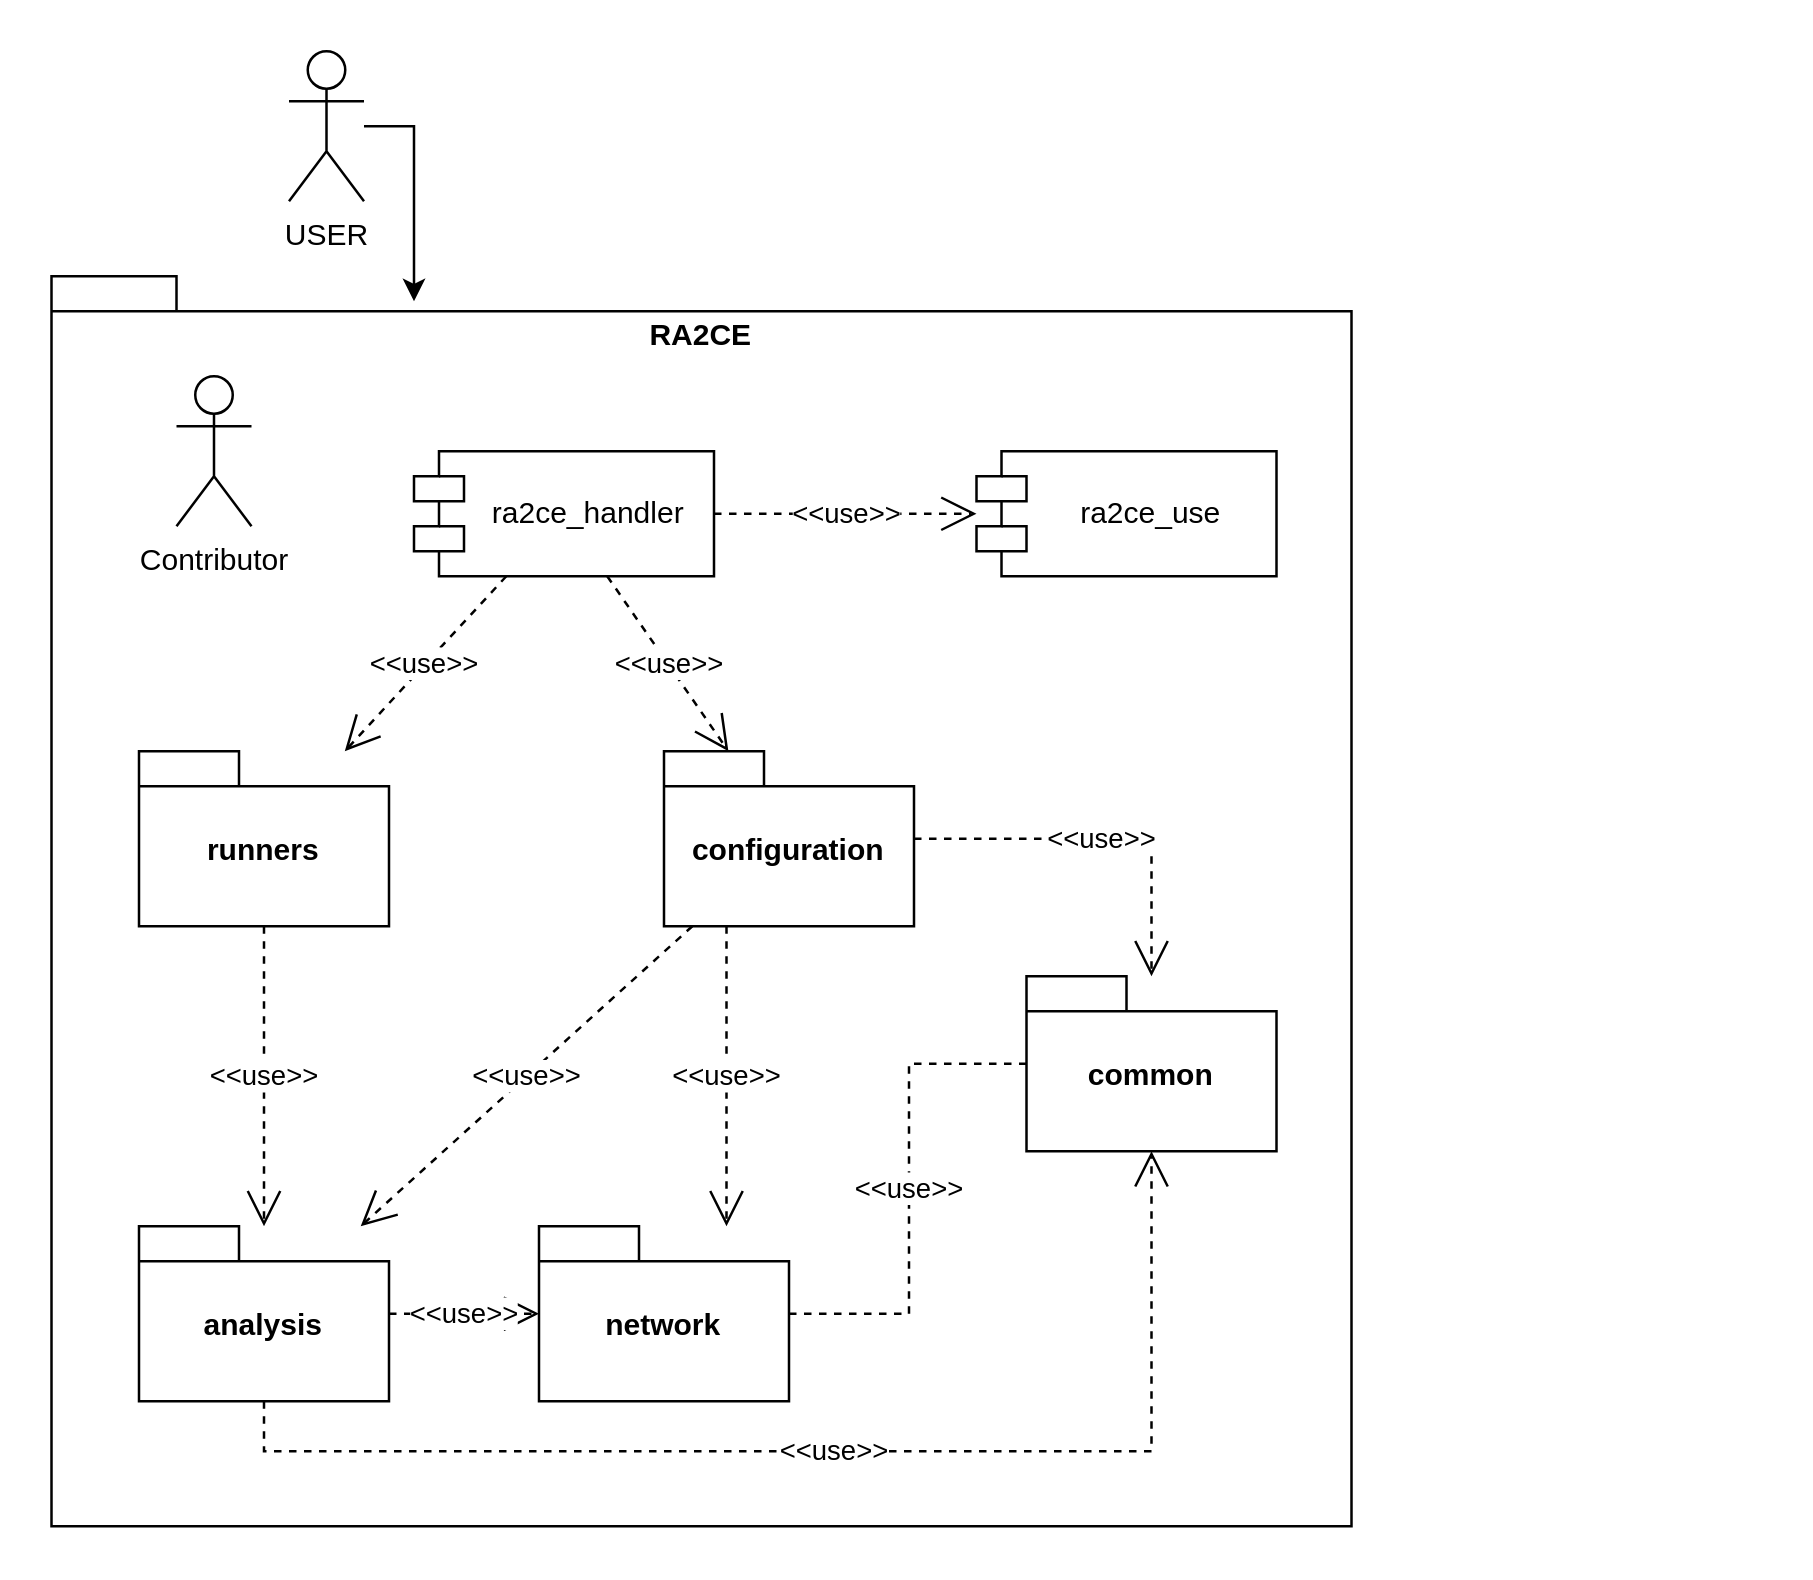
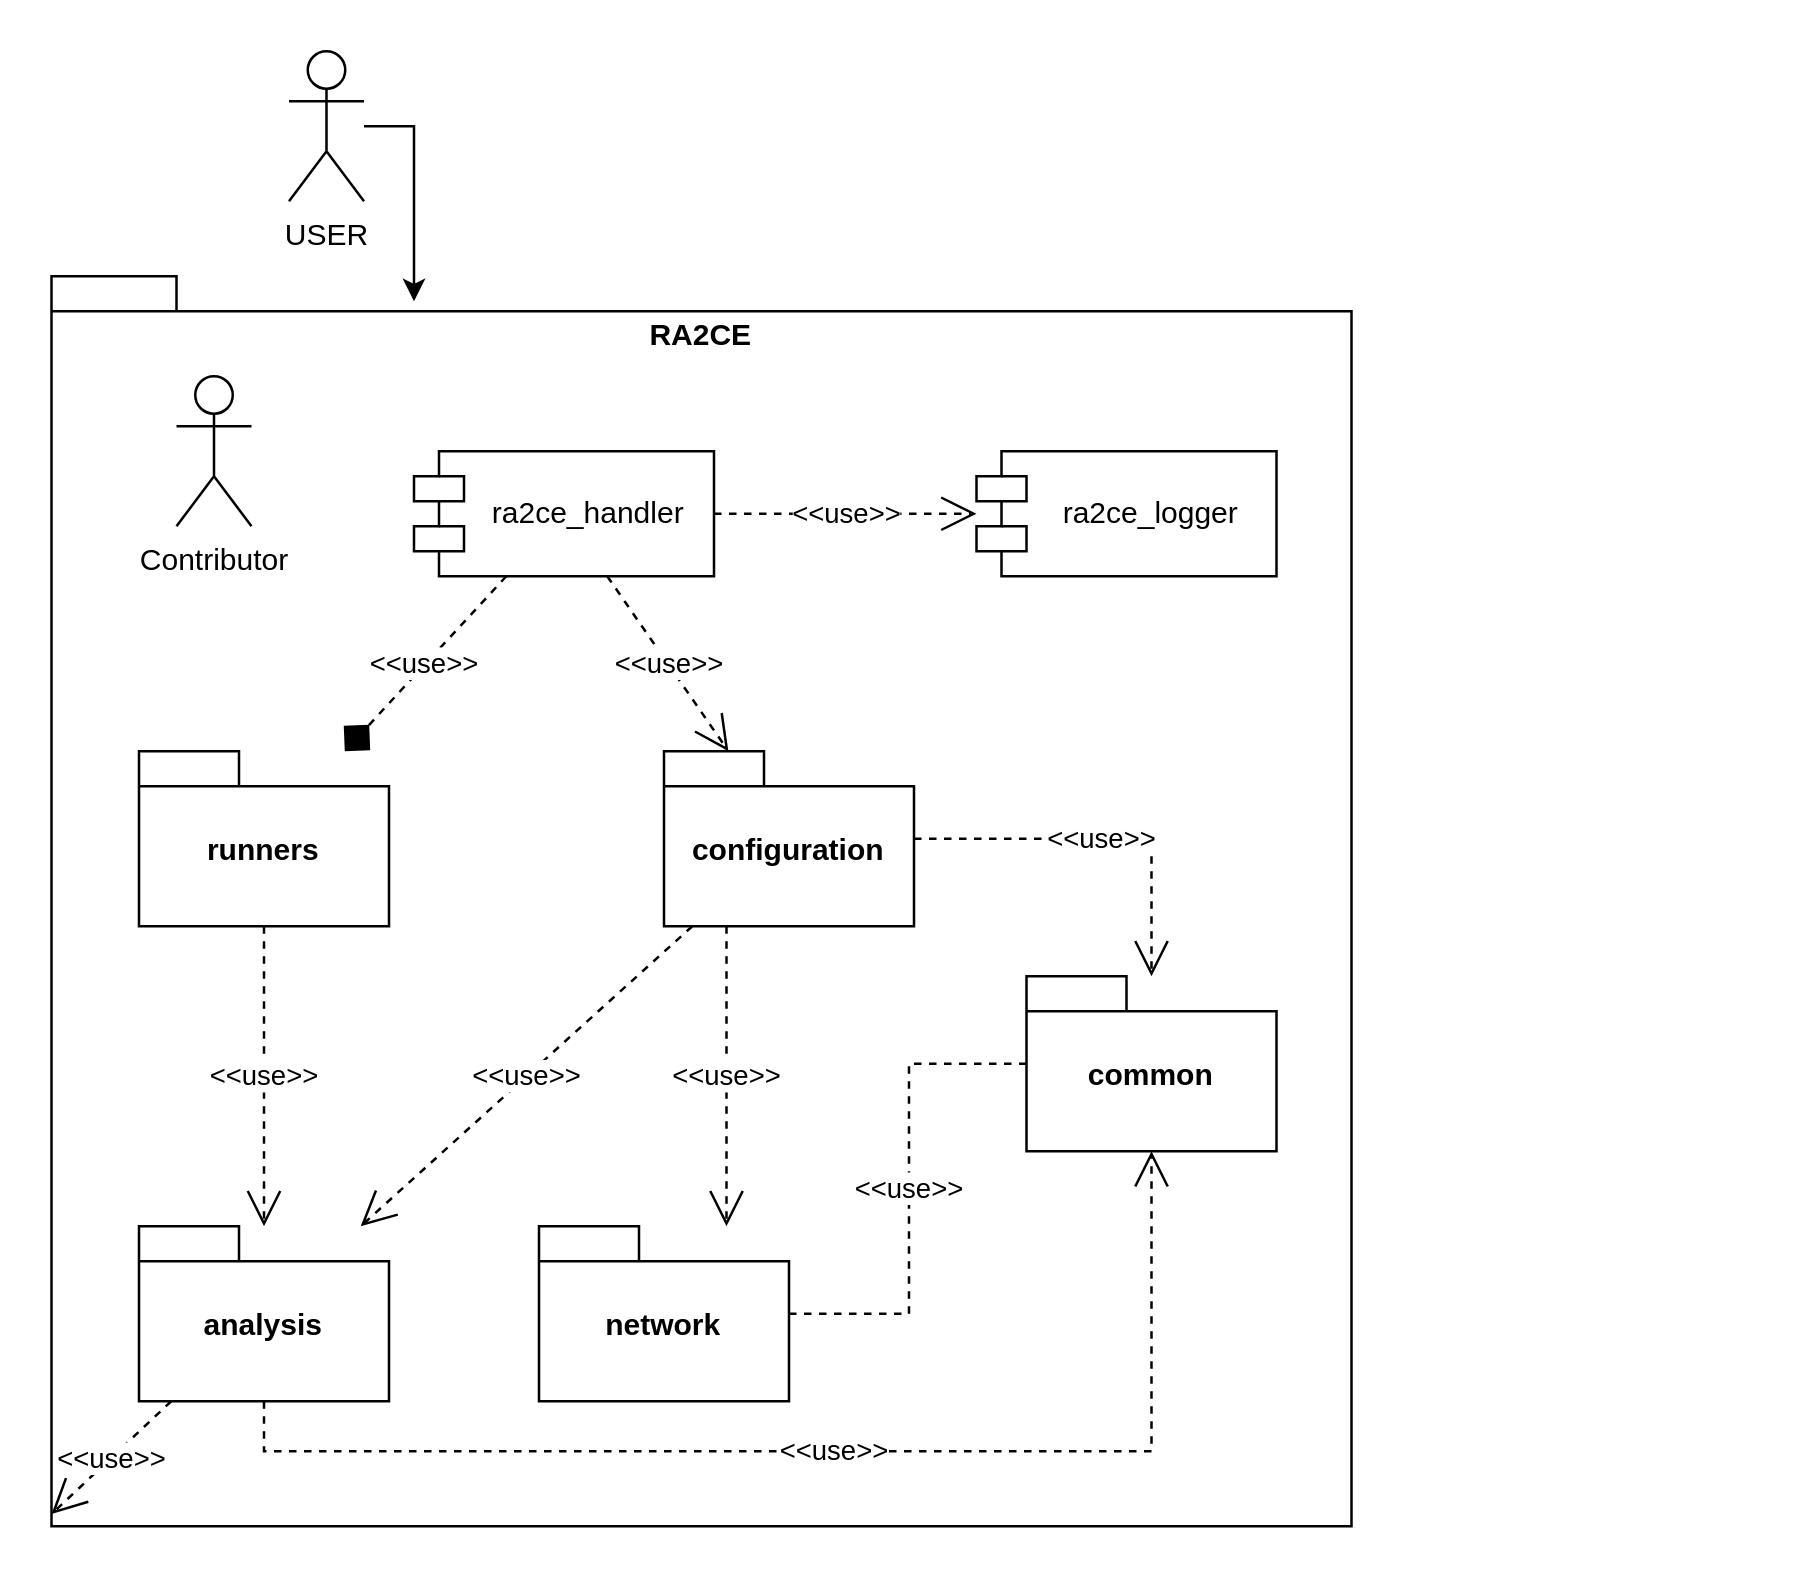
(1151, 514) -> (1151, 514)
(359, 735) -> (369, 725)
(461, 1314) -> (85, 1482)
